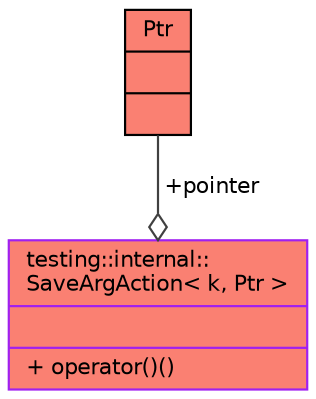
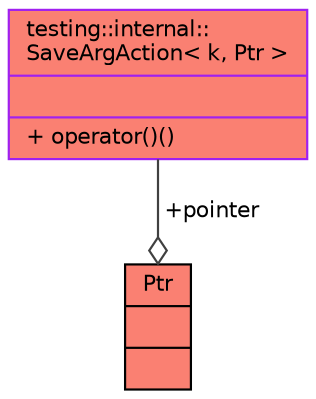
(158, 174) -> (158, 198)
